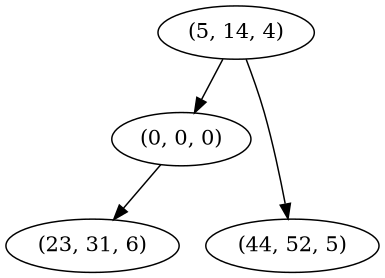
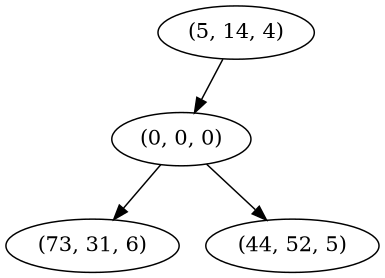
(269, 130) -> (231, 187)
(93, 246) -> (93, 246)
